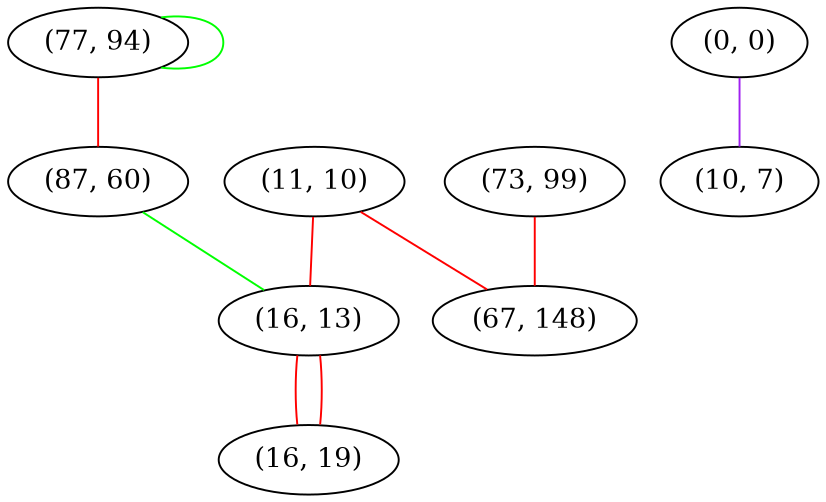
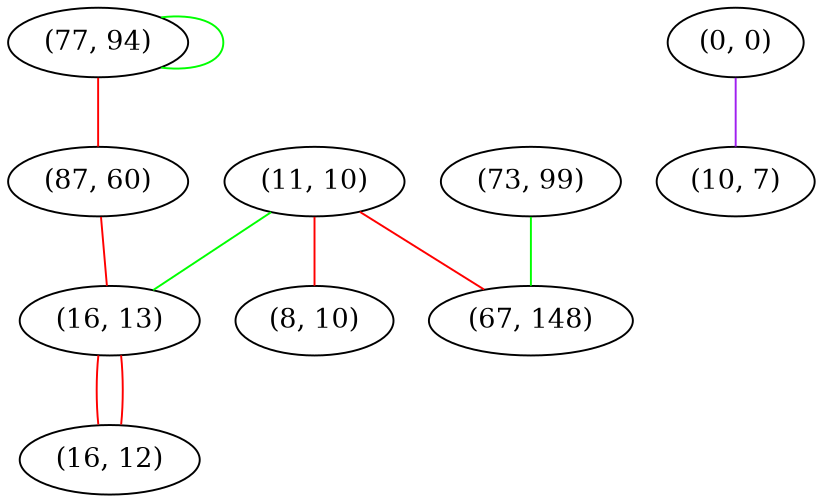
(203, 251) -> (104, 251)
(312, 251) -> (212, 251)
(535, 251) -> (531, 251)
none -> (315, 321)
(309, 460) -> (110, 460)
